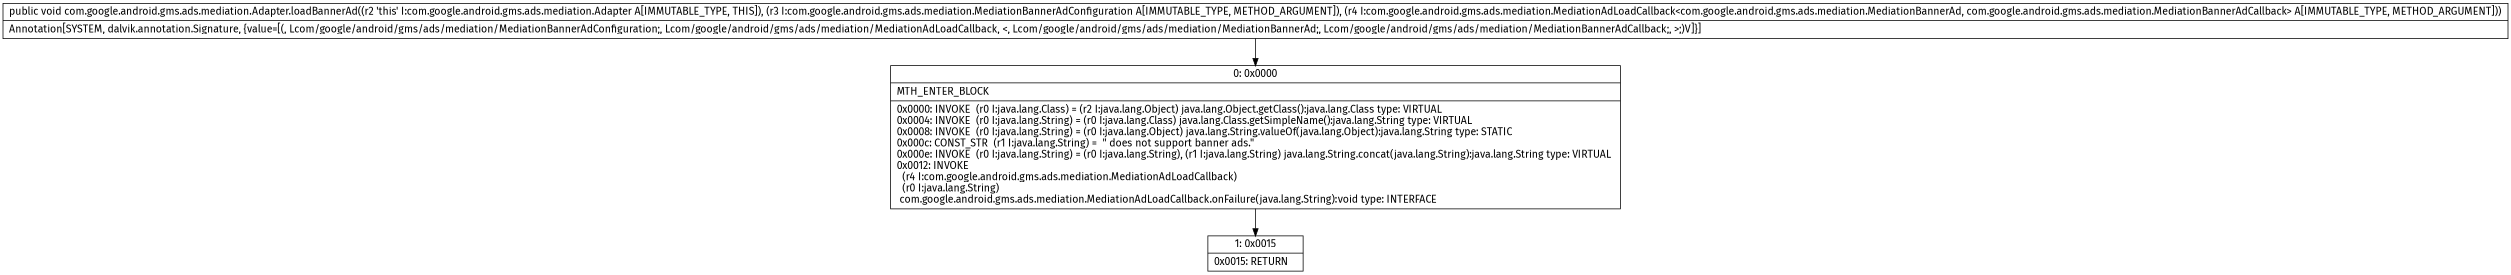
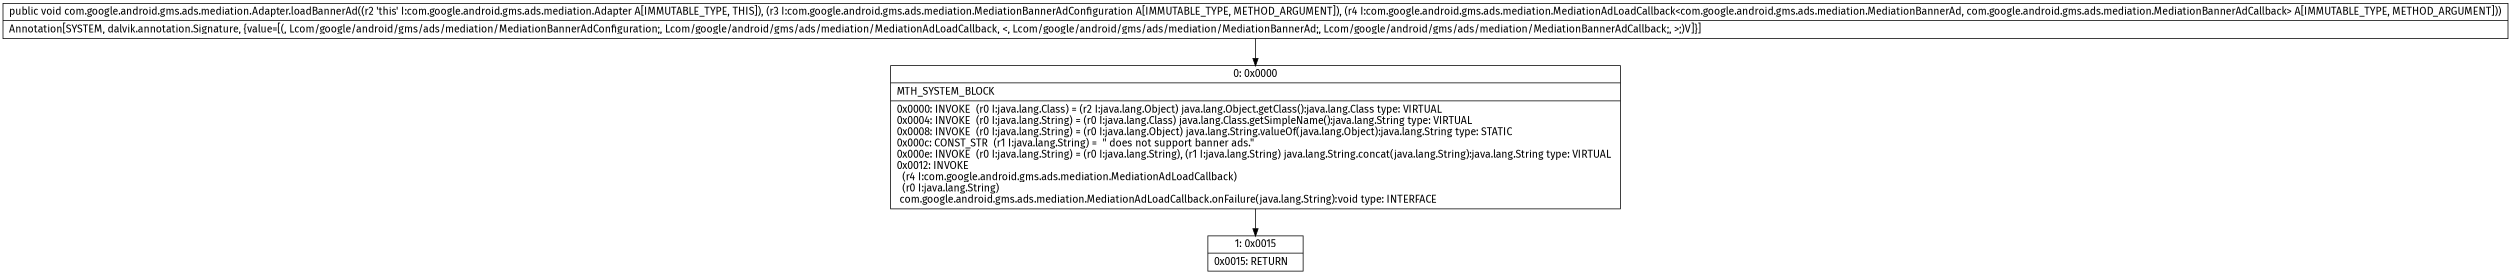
(943, 92) -> (946, 92)
